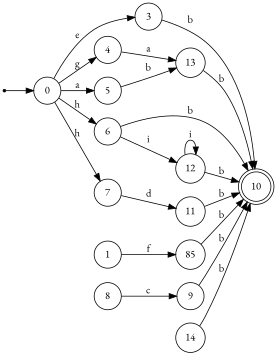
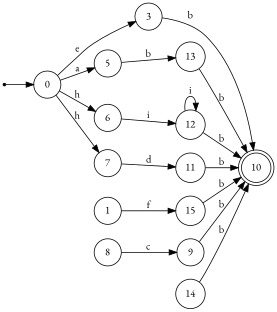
(108, 50) -> none
(191, 118) -> none
(190, 255) -> (190, 211)
